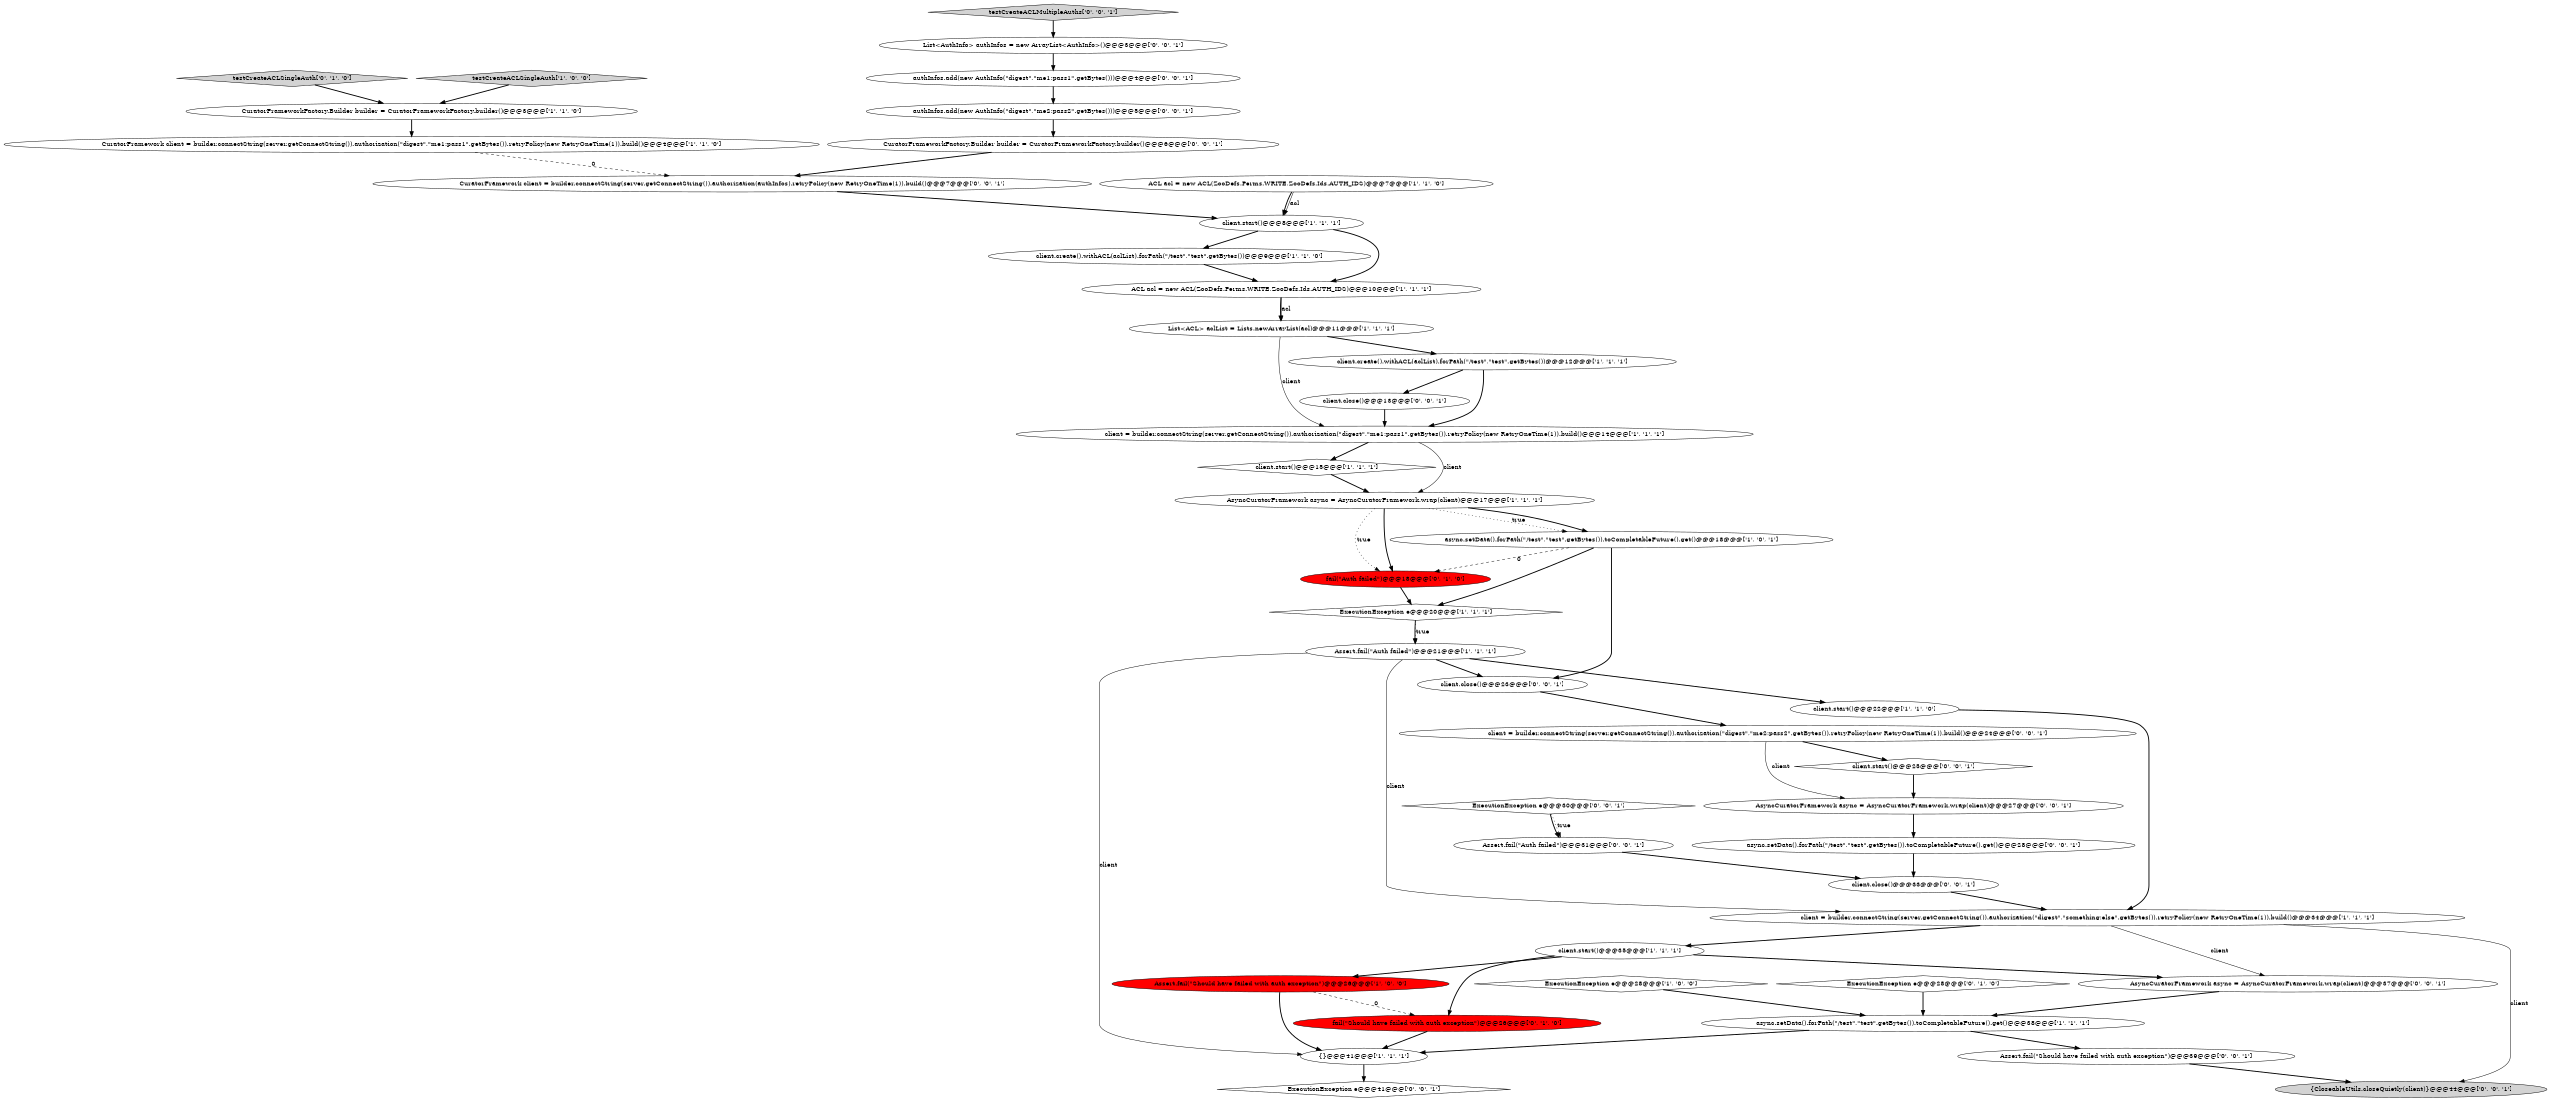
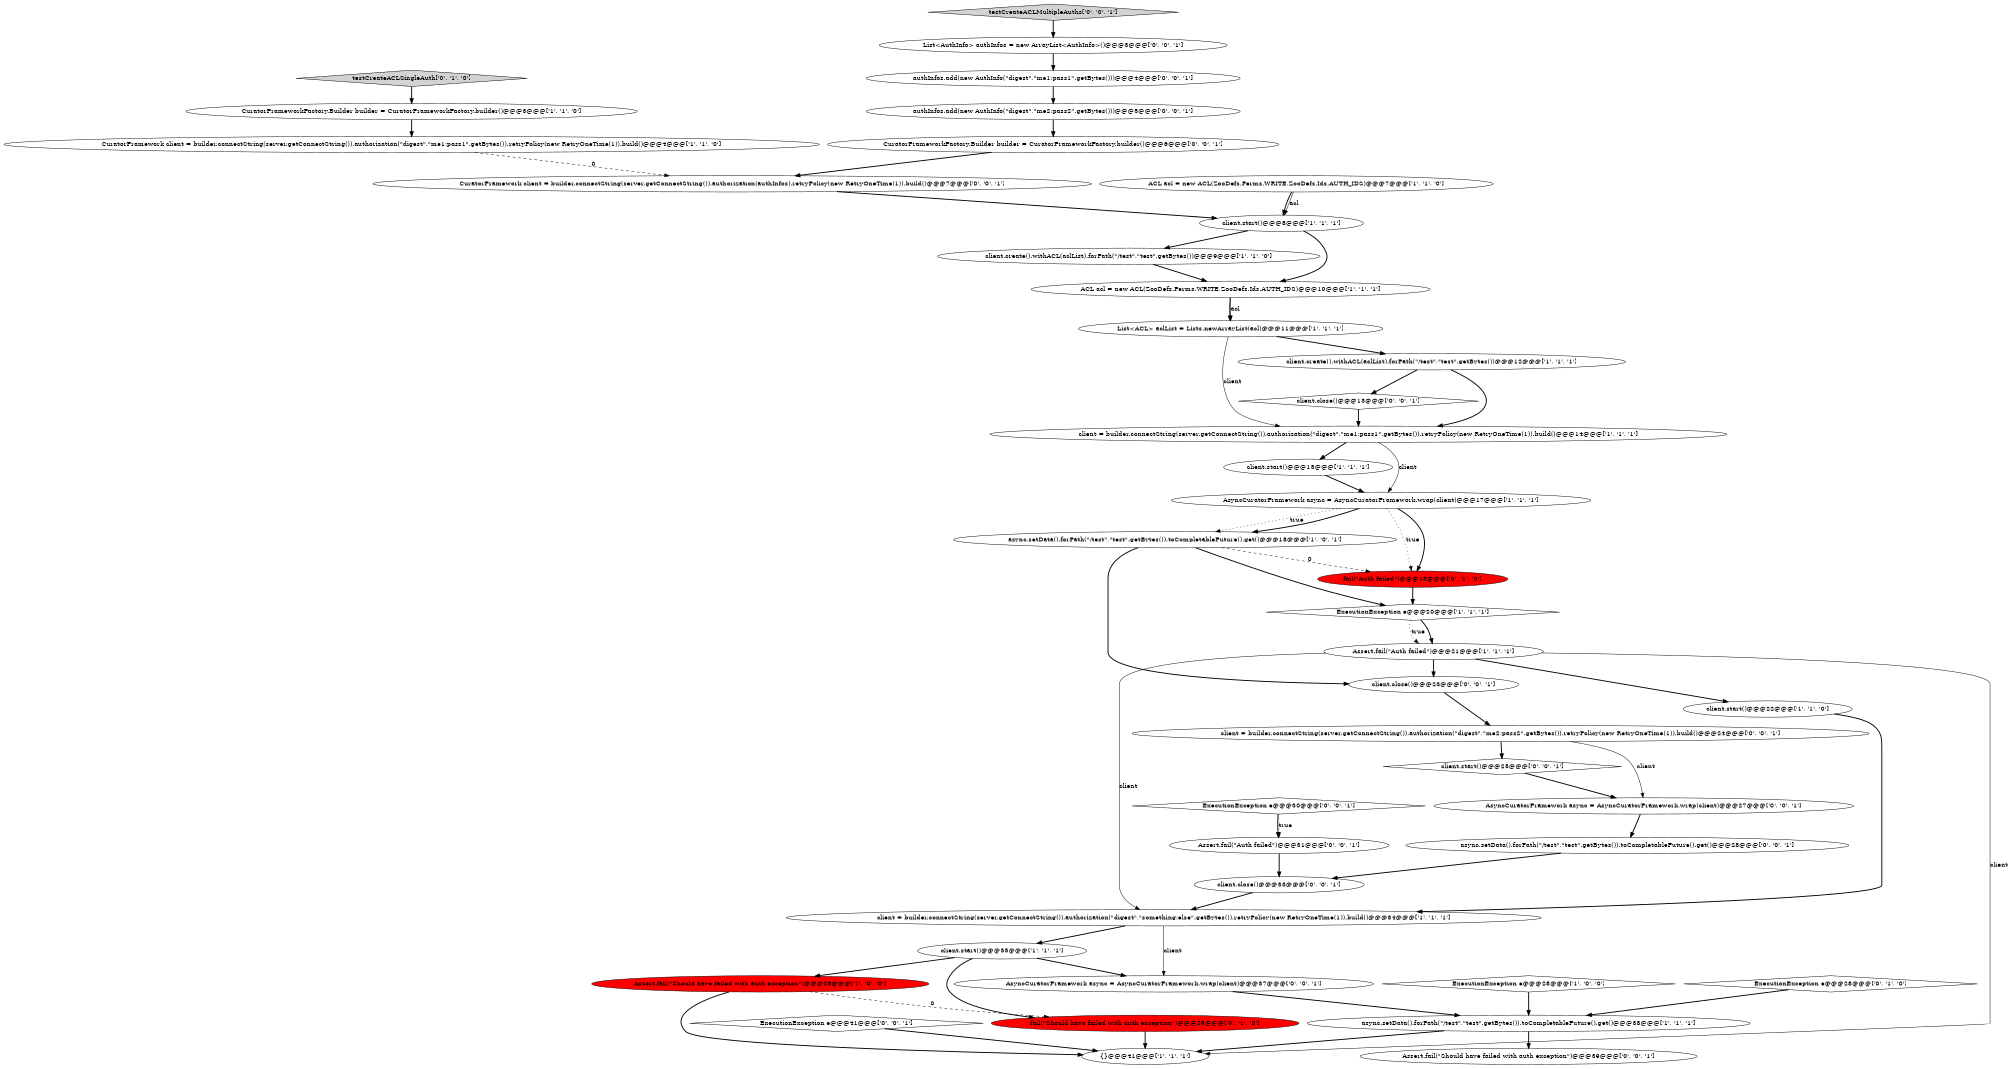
(532, 78) -> none
(1385, 401) -> (1358, 401)
(1317, 467) -> (1308, 467)
(1364, 1071) -> (989, 1040)
(2411, 1089) -> none
